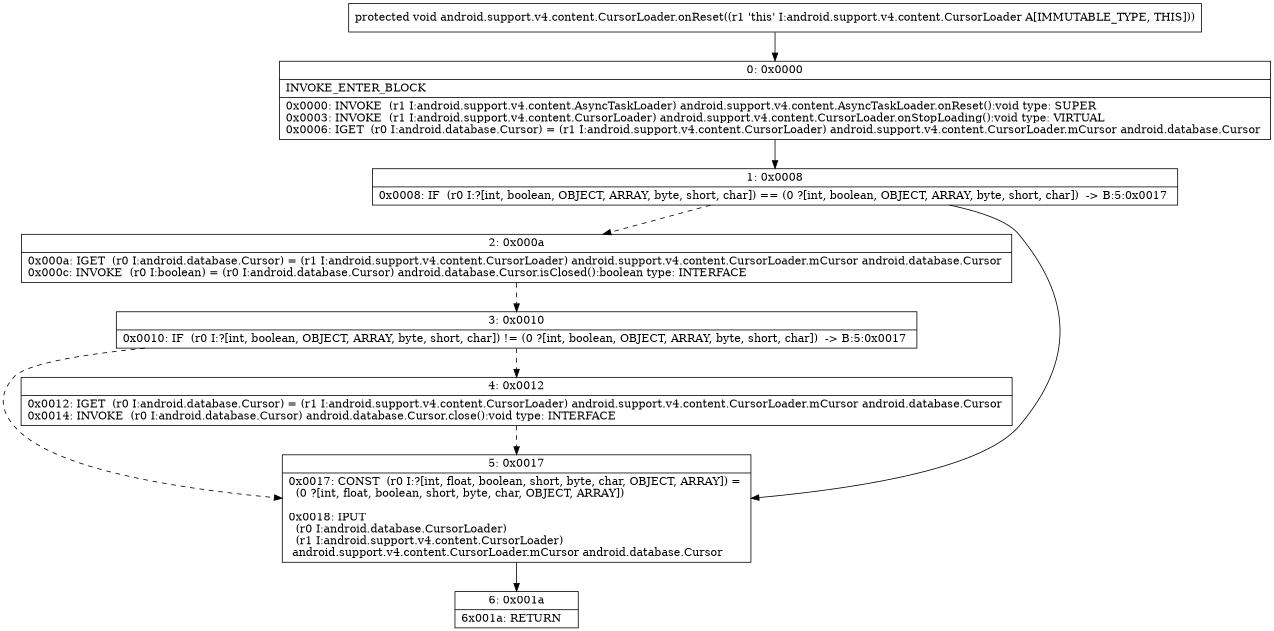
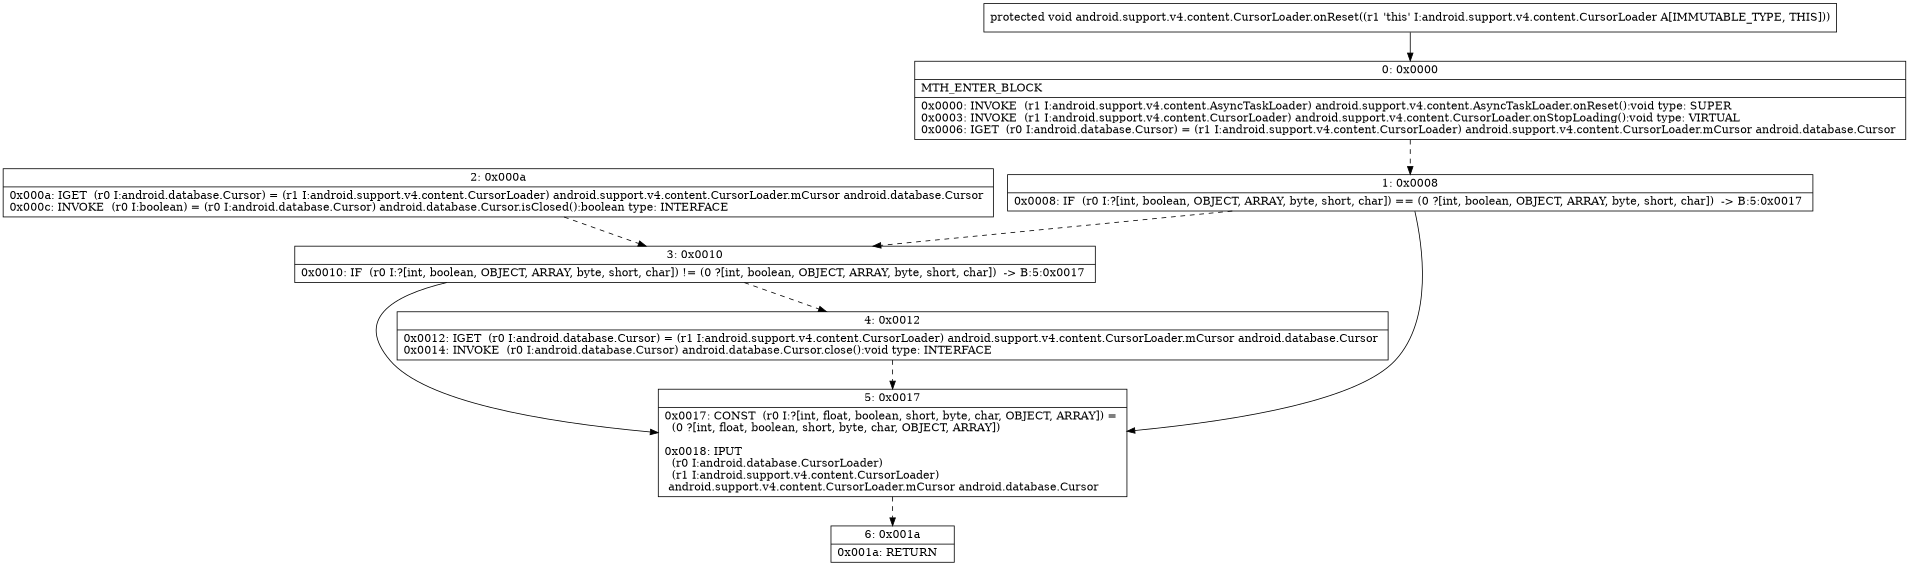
(356, 88) -> (982, 88)
(775, 150) -> (1410, 153)
(661, 219) -> (1057, 228)
(48, 450) -> (455, 397)
(517, 573) -> (893, 507)
(517, 618) -> (893, 553)
